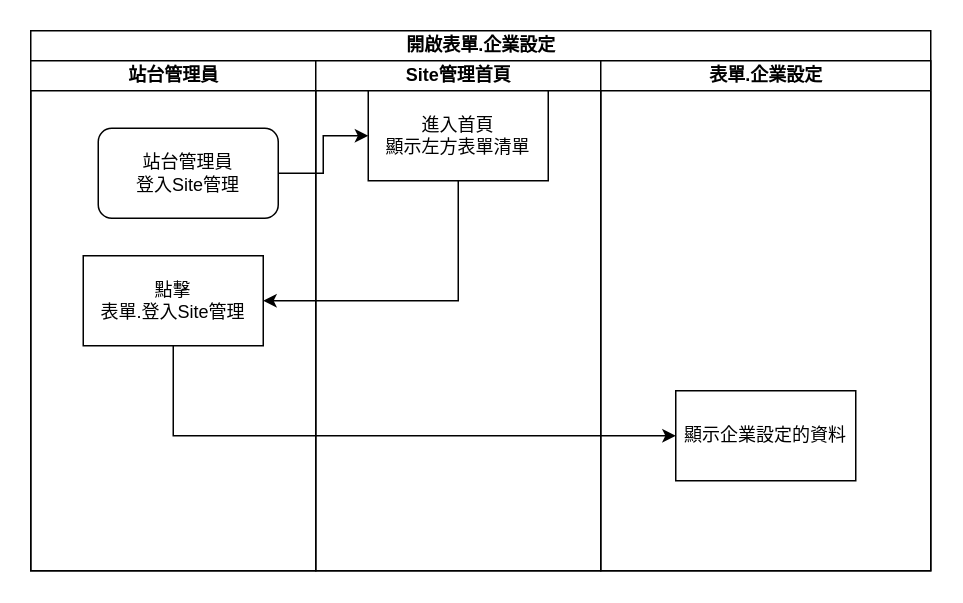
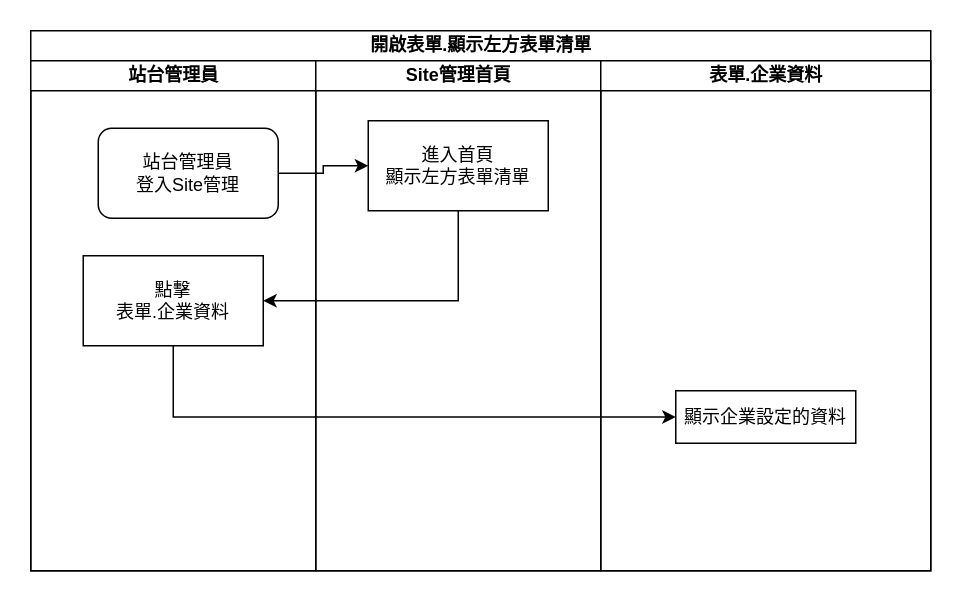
(482, 46) -> (482, 46)
(767, 76) -> (767, 76)
(458, 136) -> (458, 166)
(173, 301) -> (173, 301)
(766, 436) -> (766, 417)
